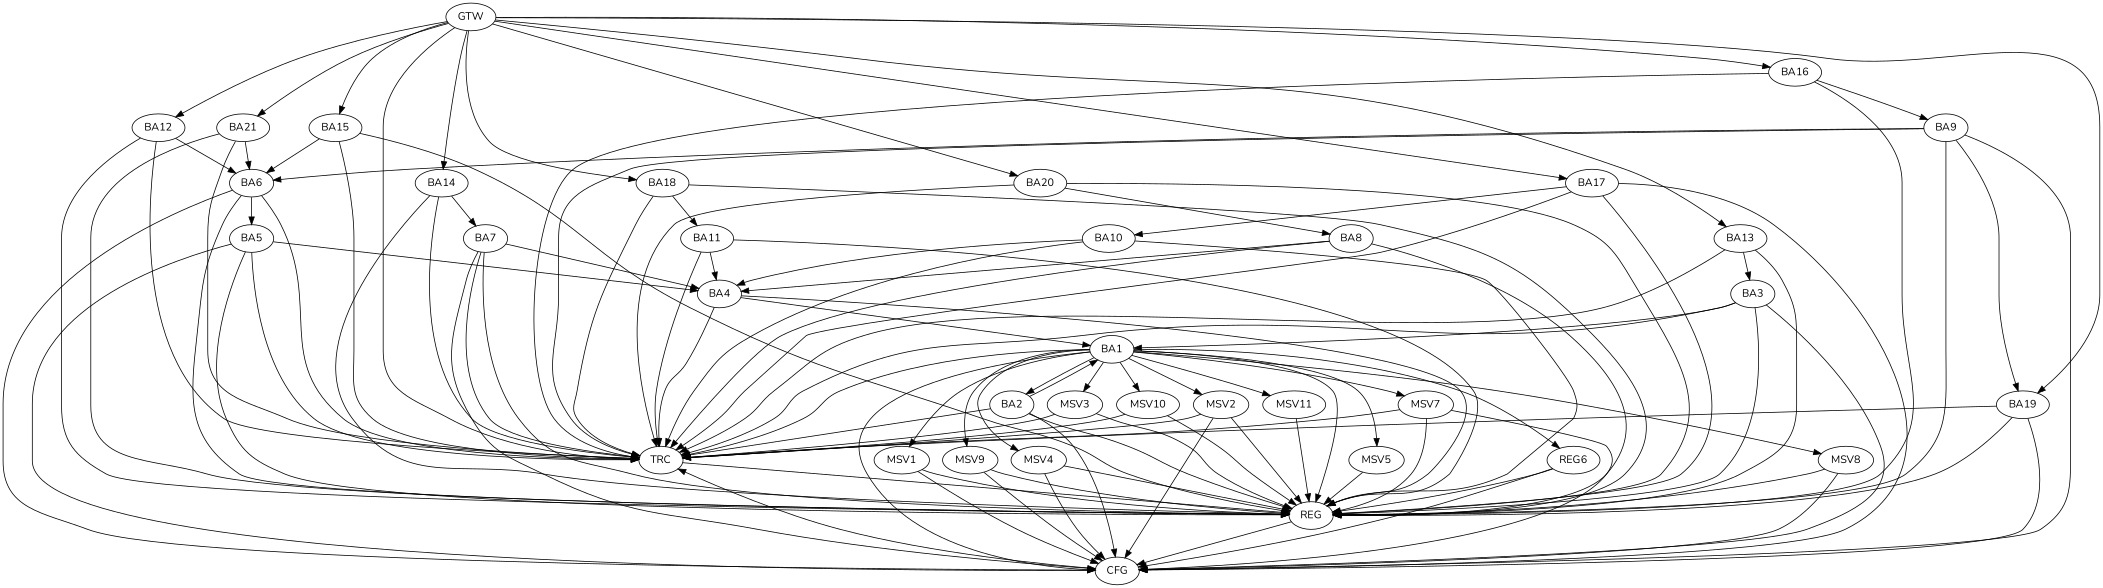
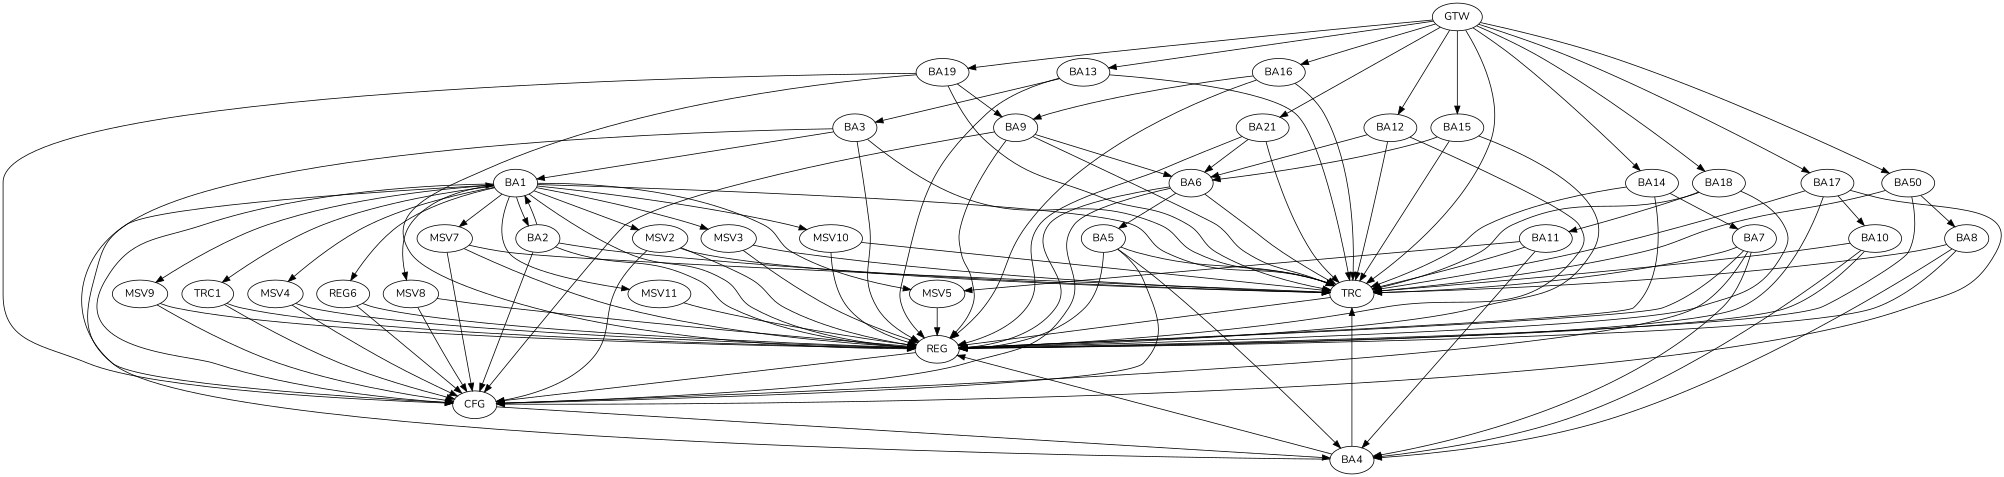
(1040, 183) -> (1908, 183)
(1999, 258) -> (972, 95)
(1220, 287) -> (1287, 262)
(902, 460) -> (208, 294)
(886, 540) -> (909, 432)
